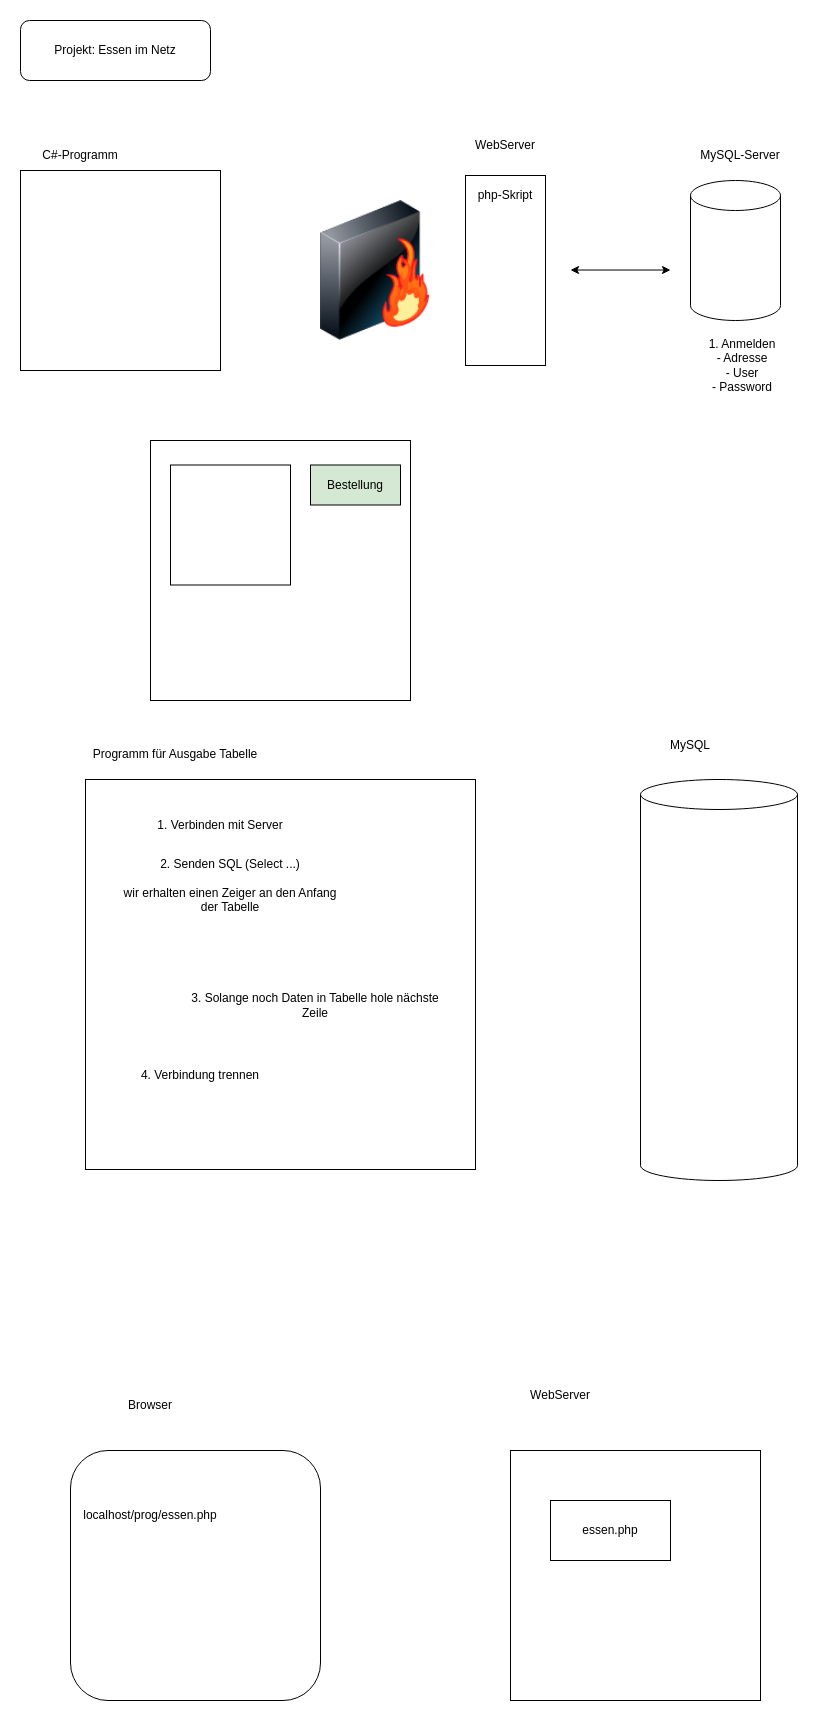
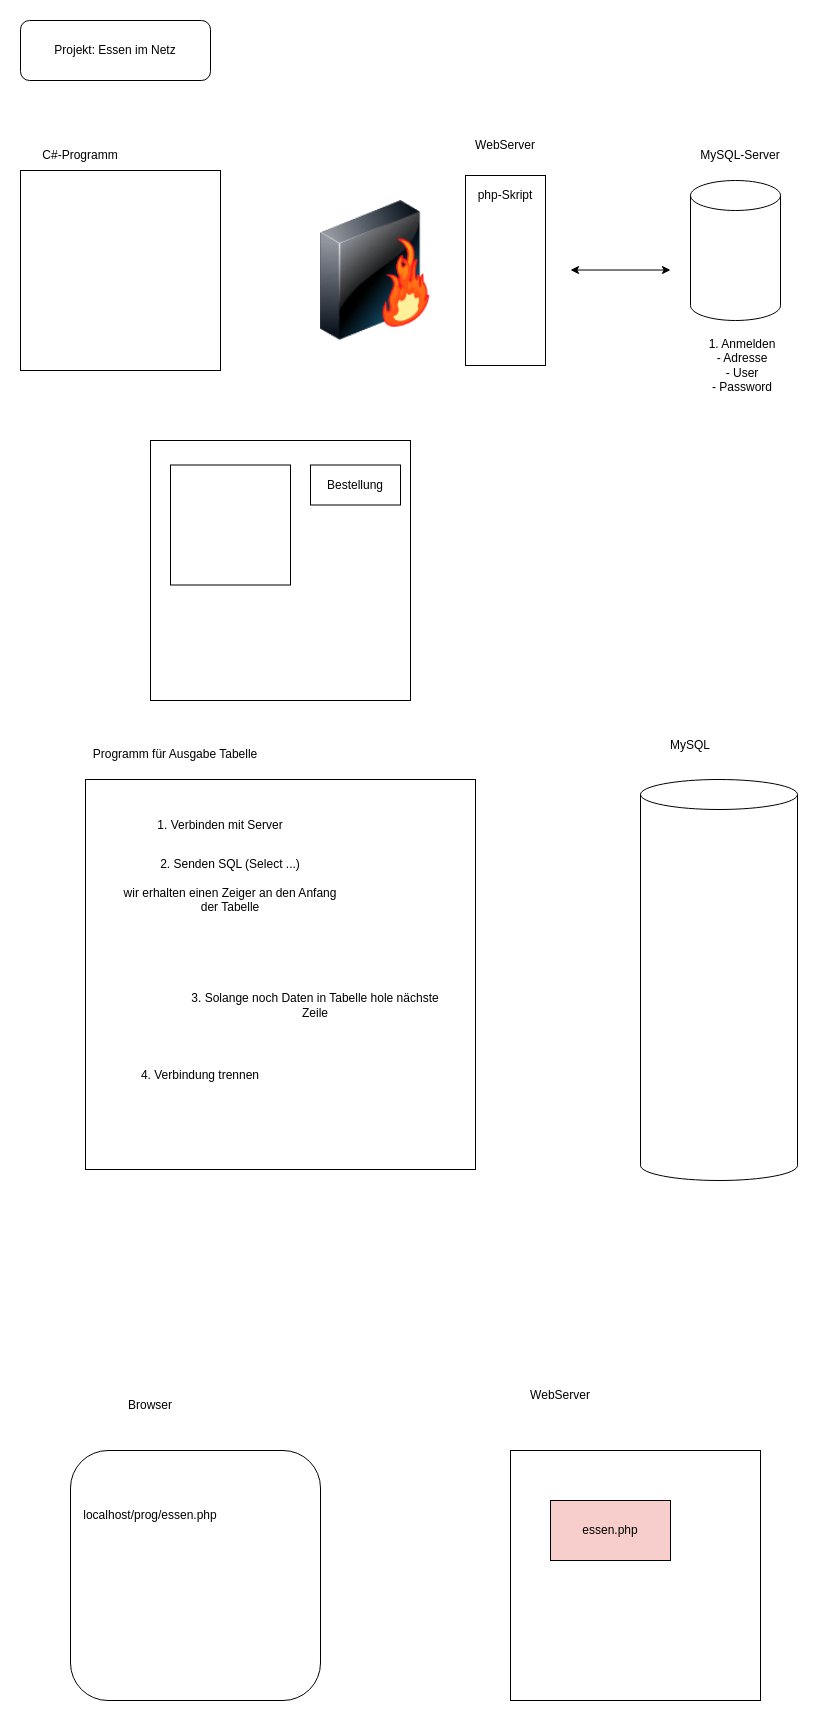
(356, 485) -> (356, 485)
(611, 1531) -> (611, 1531)
